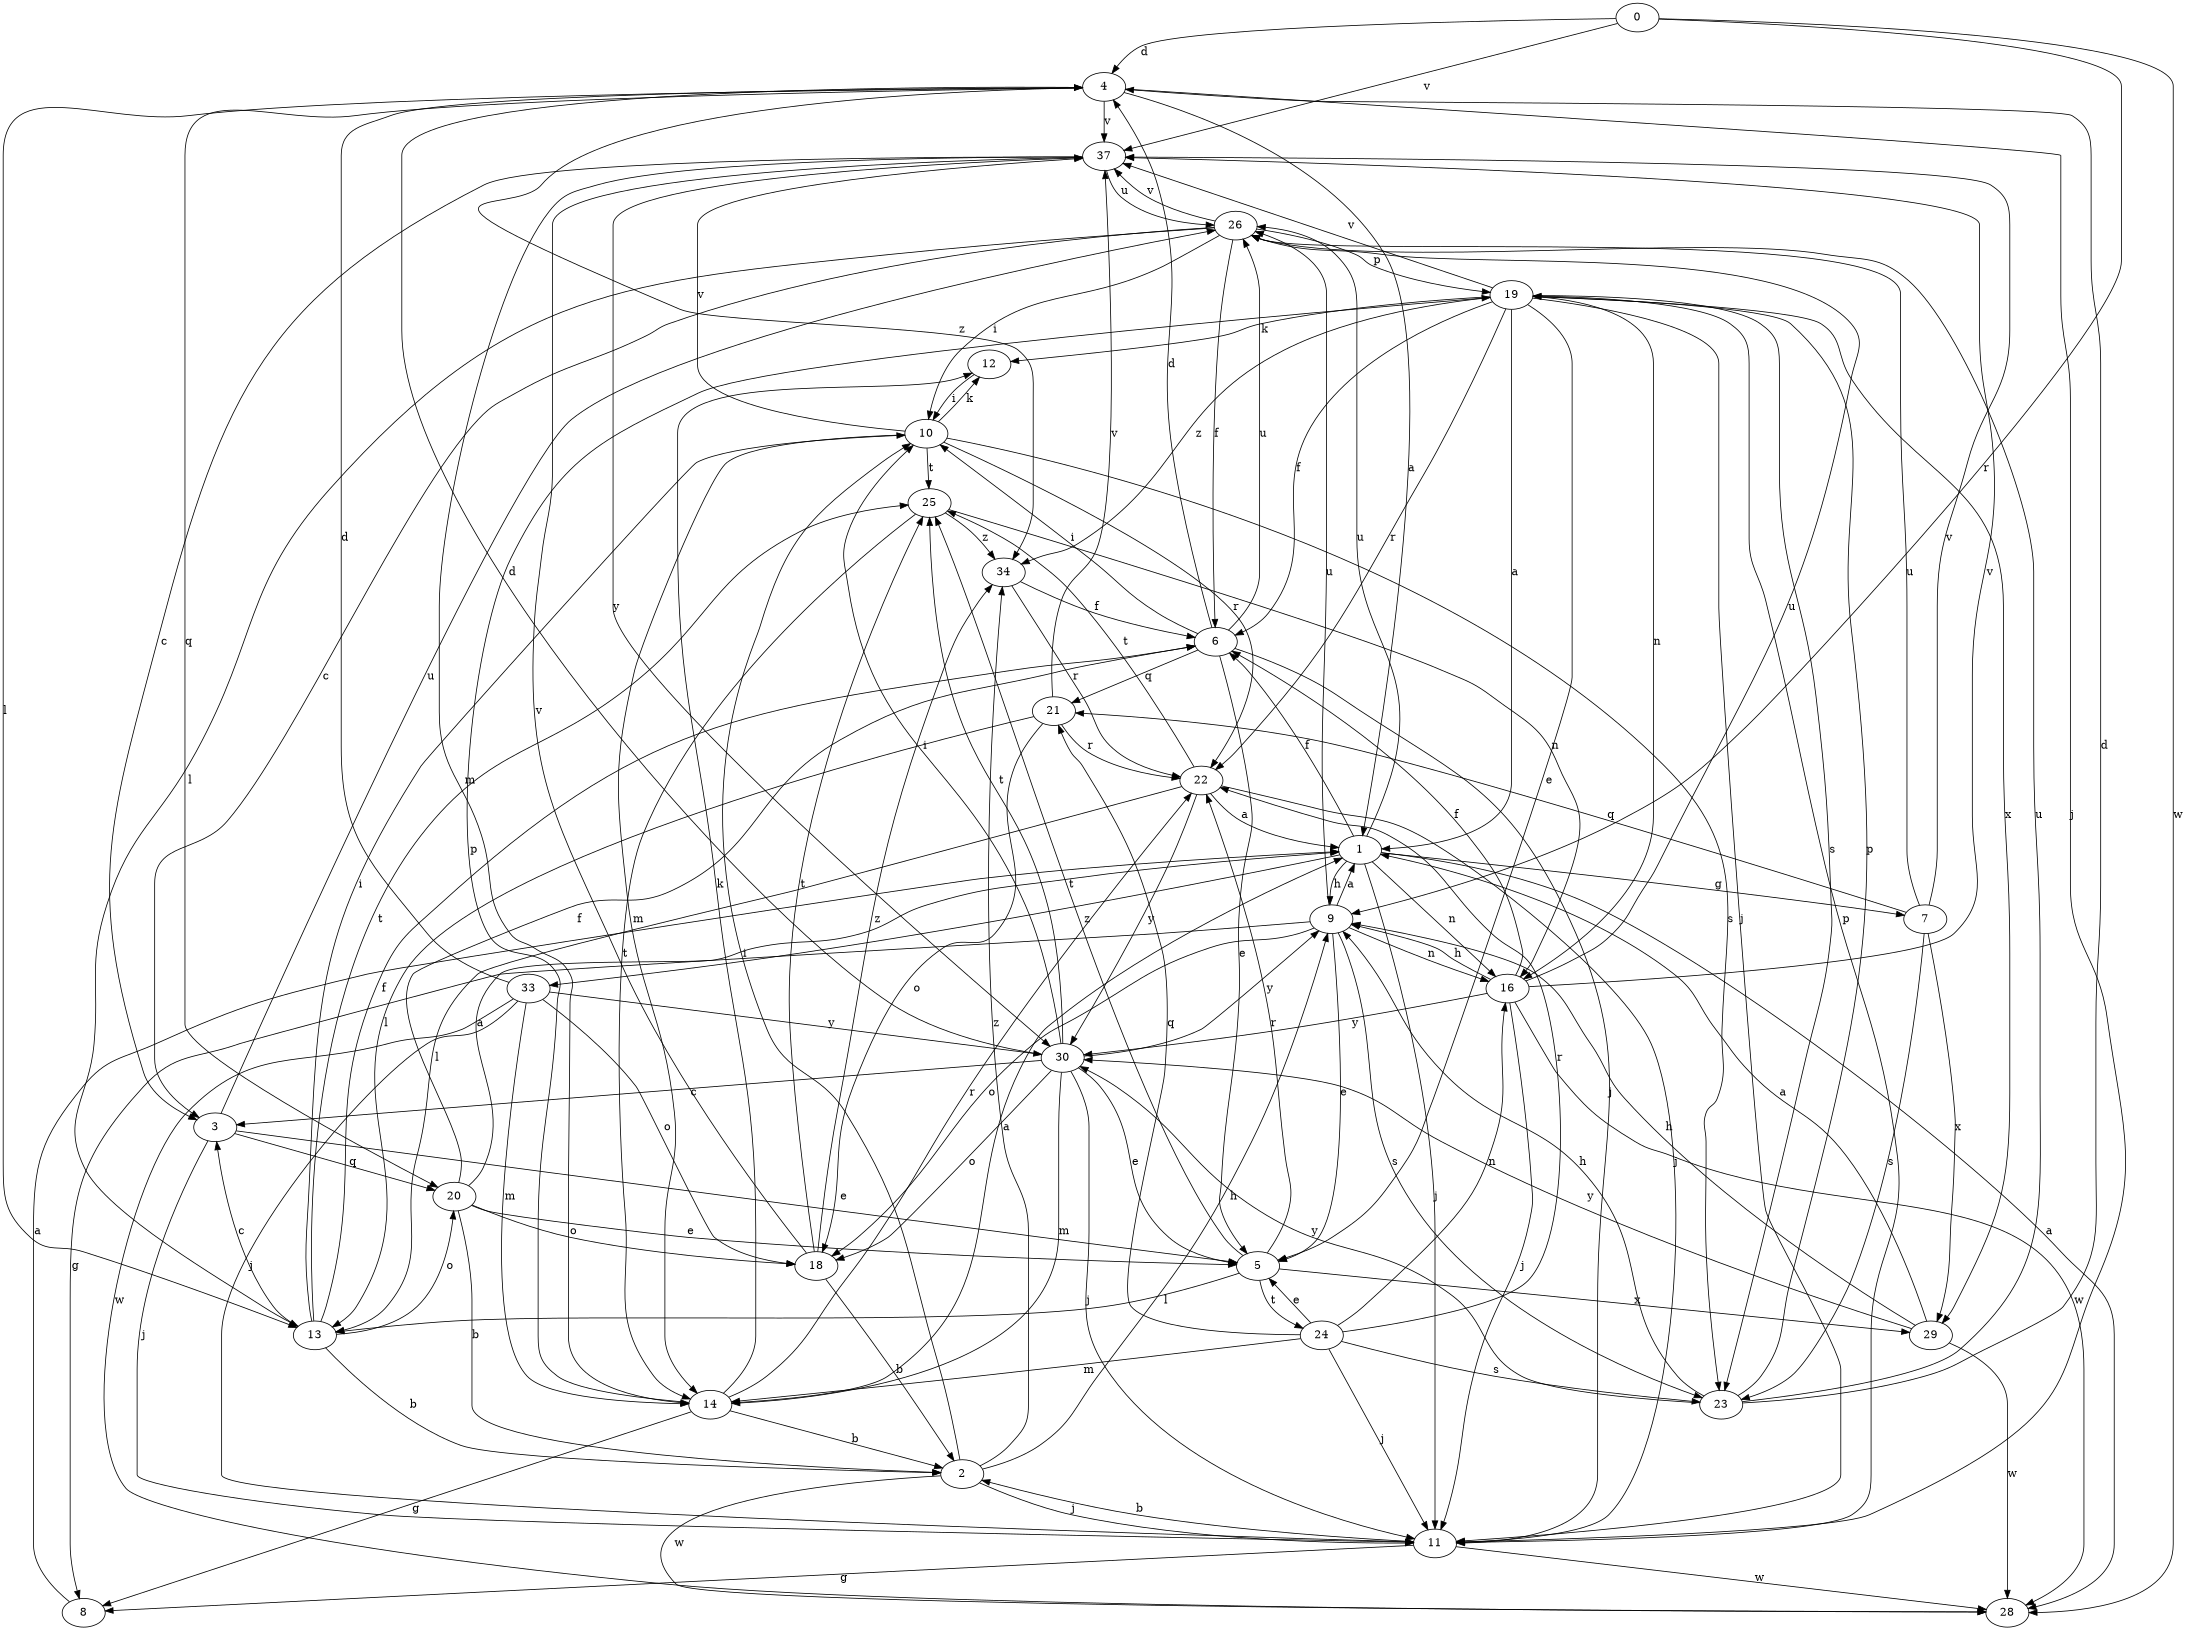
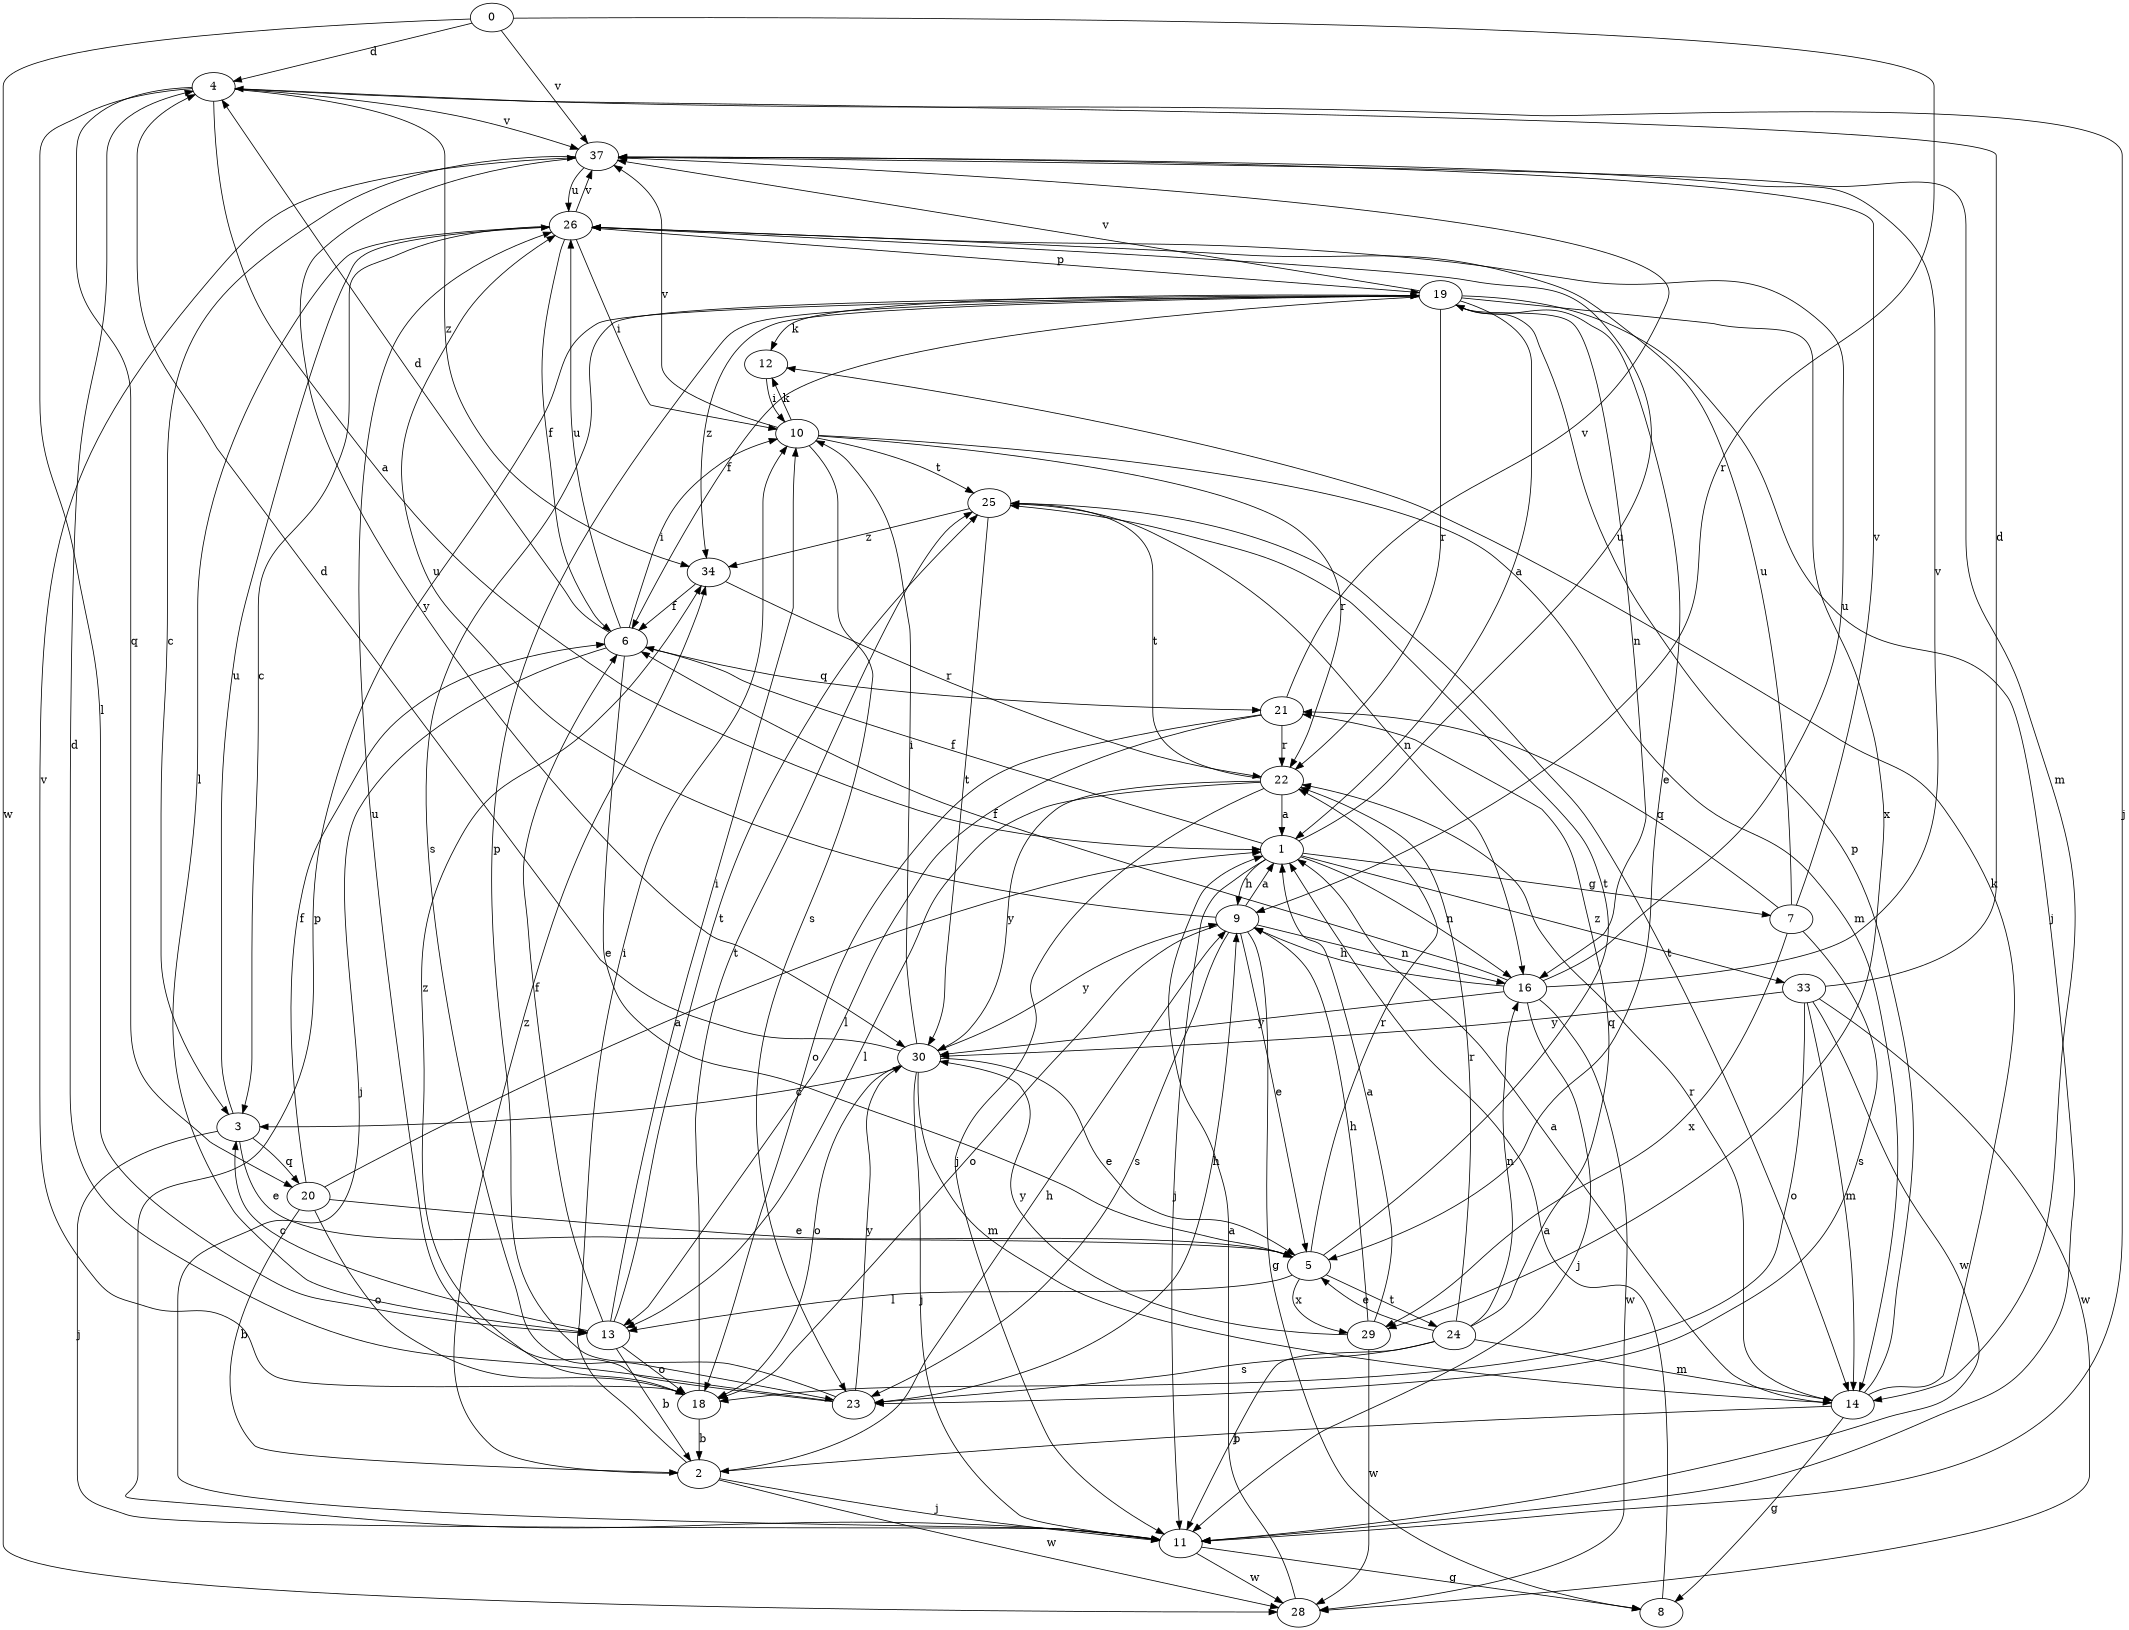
(1000, 797) -> (964, 779)
(1918, 1124) -> (1228, 1214)
(252, 1266) -> (1965, 1266)
(420, 1303) -> (658, 1373)
(1200, 1524) -> none
